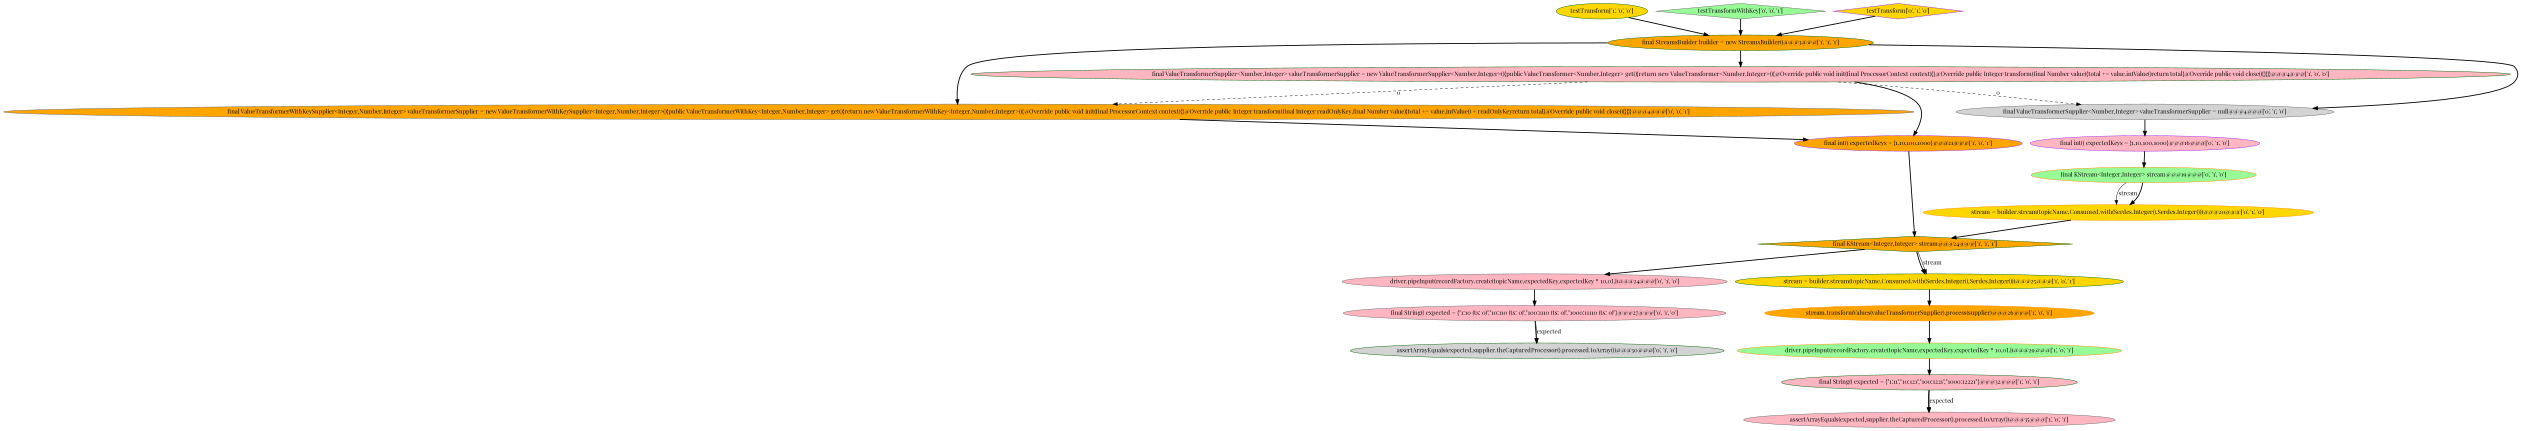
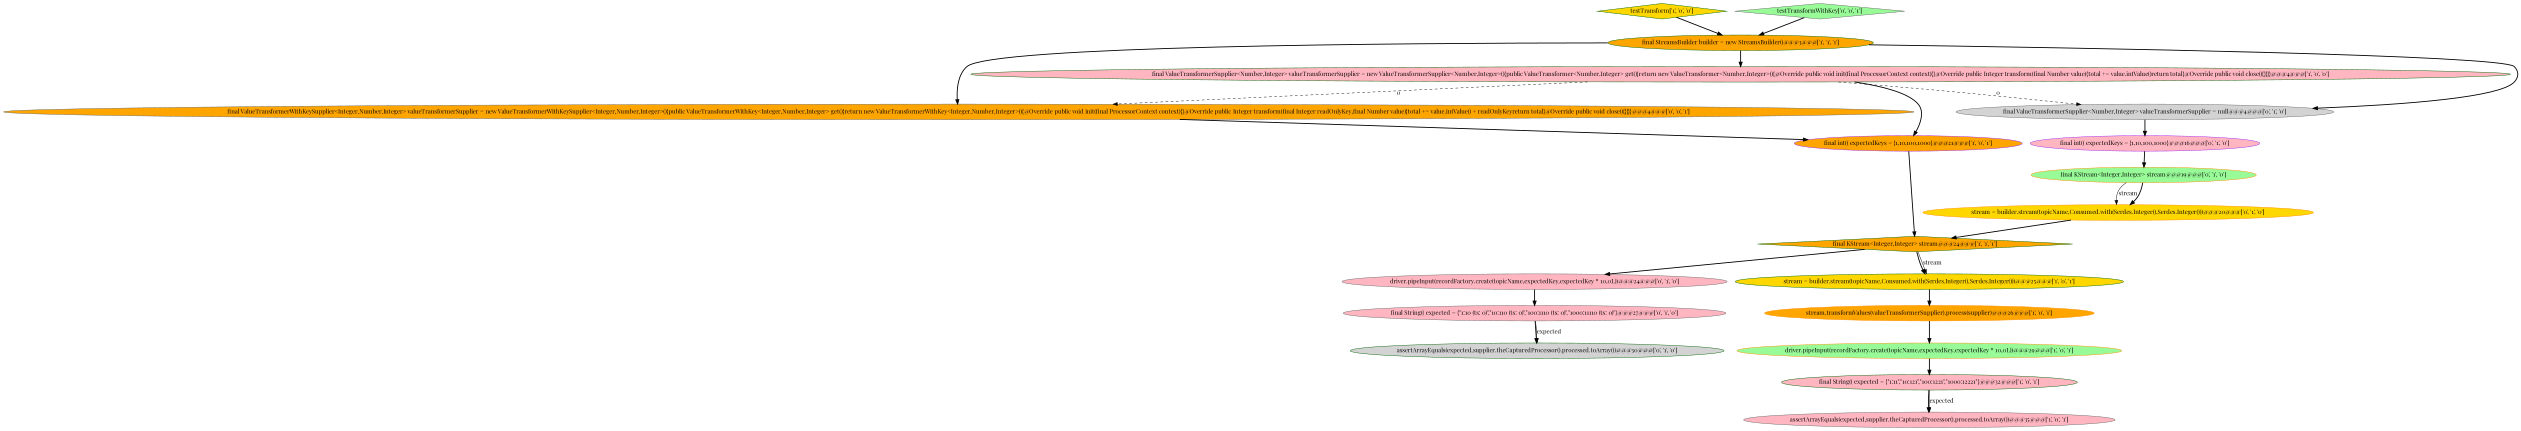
(1602, 11) -> (1662, 11)
(1898, 11) -> none
